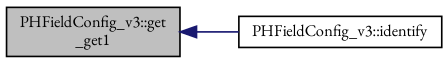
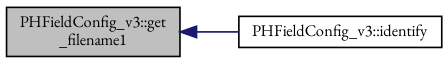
(93, 32) -> (93, 32)
